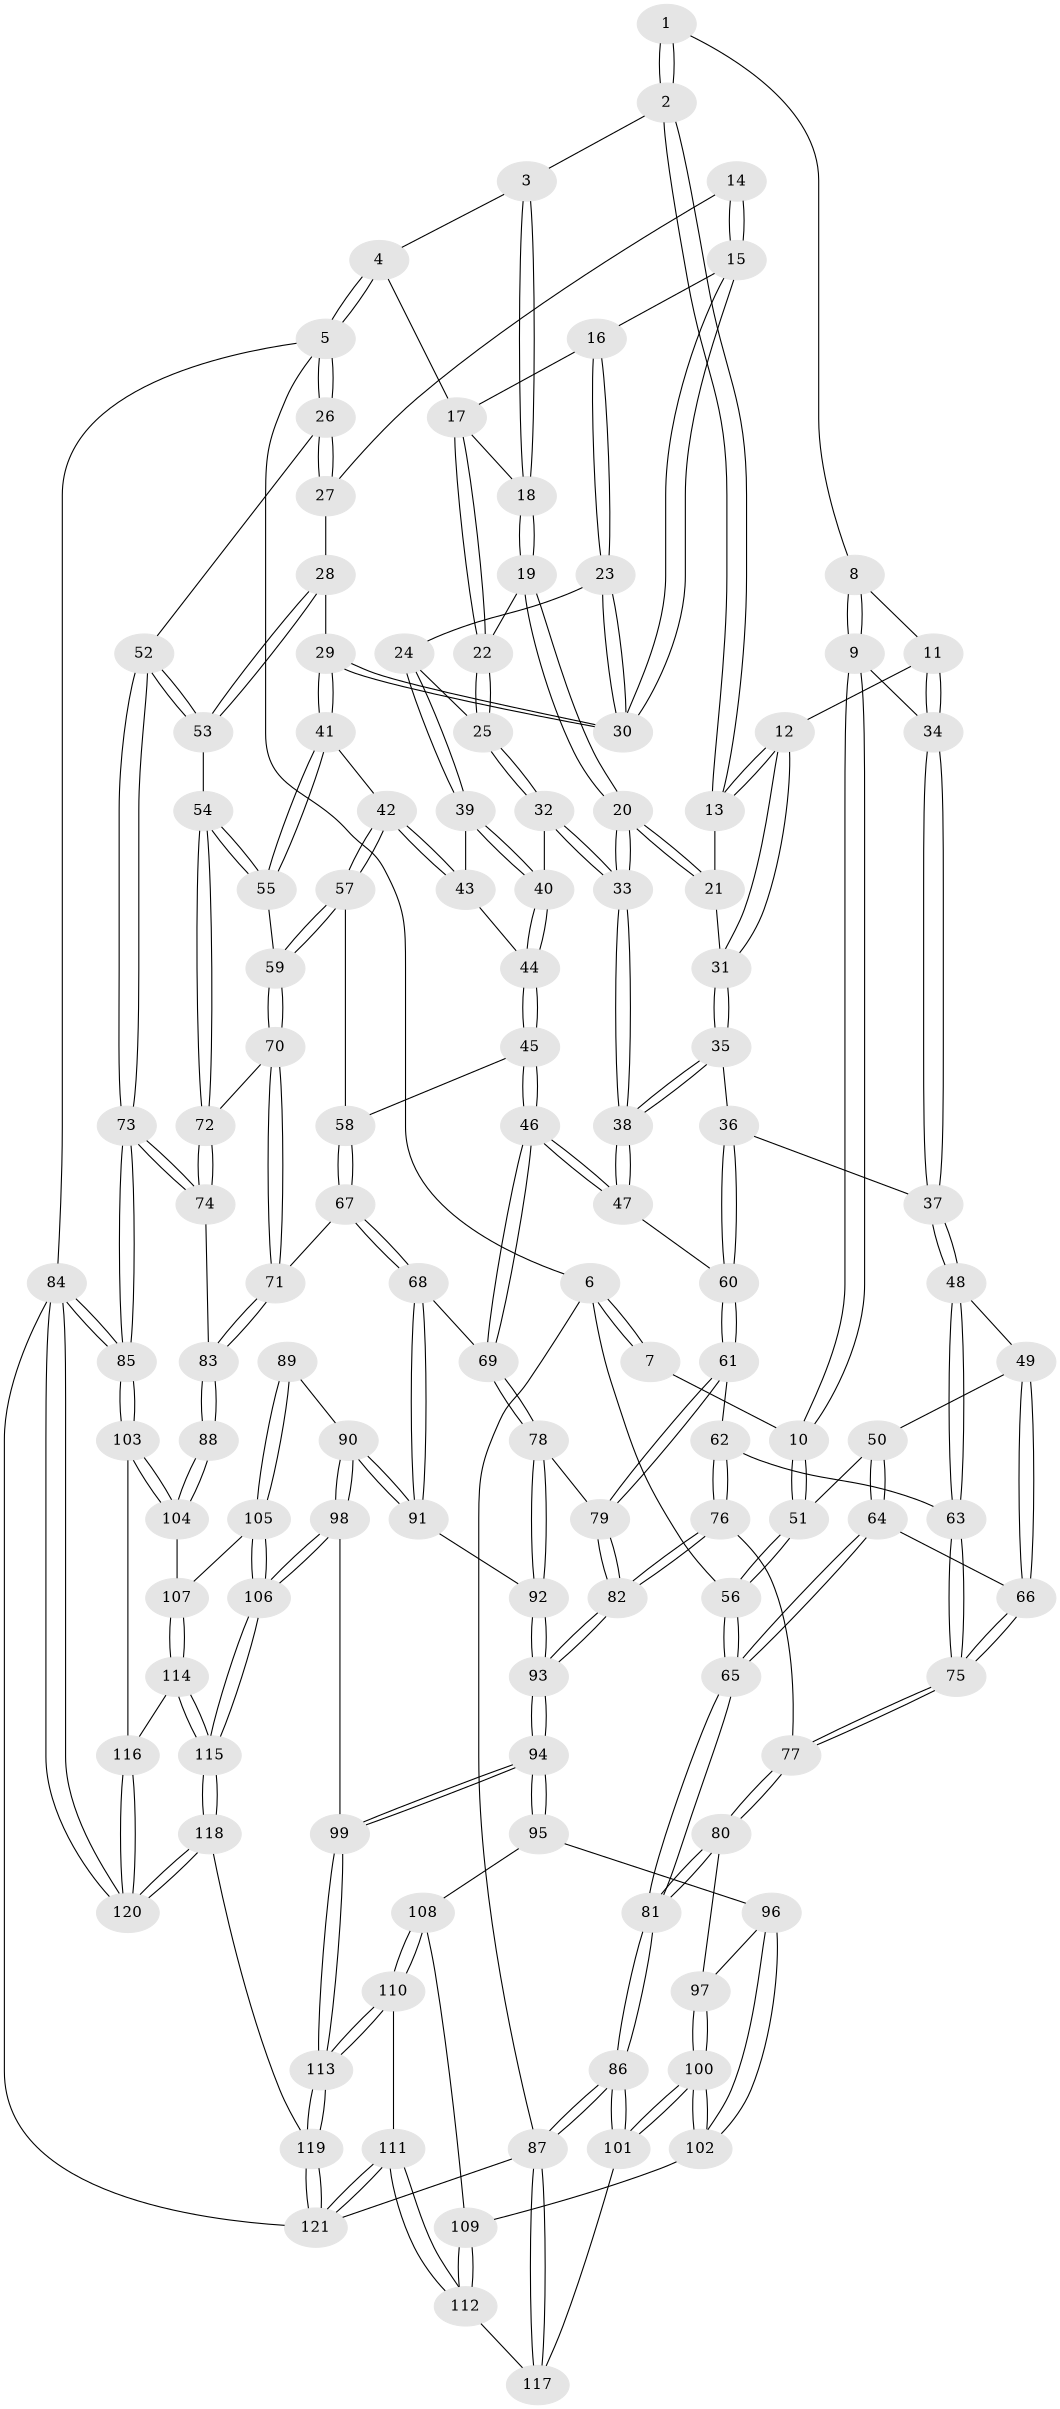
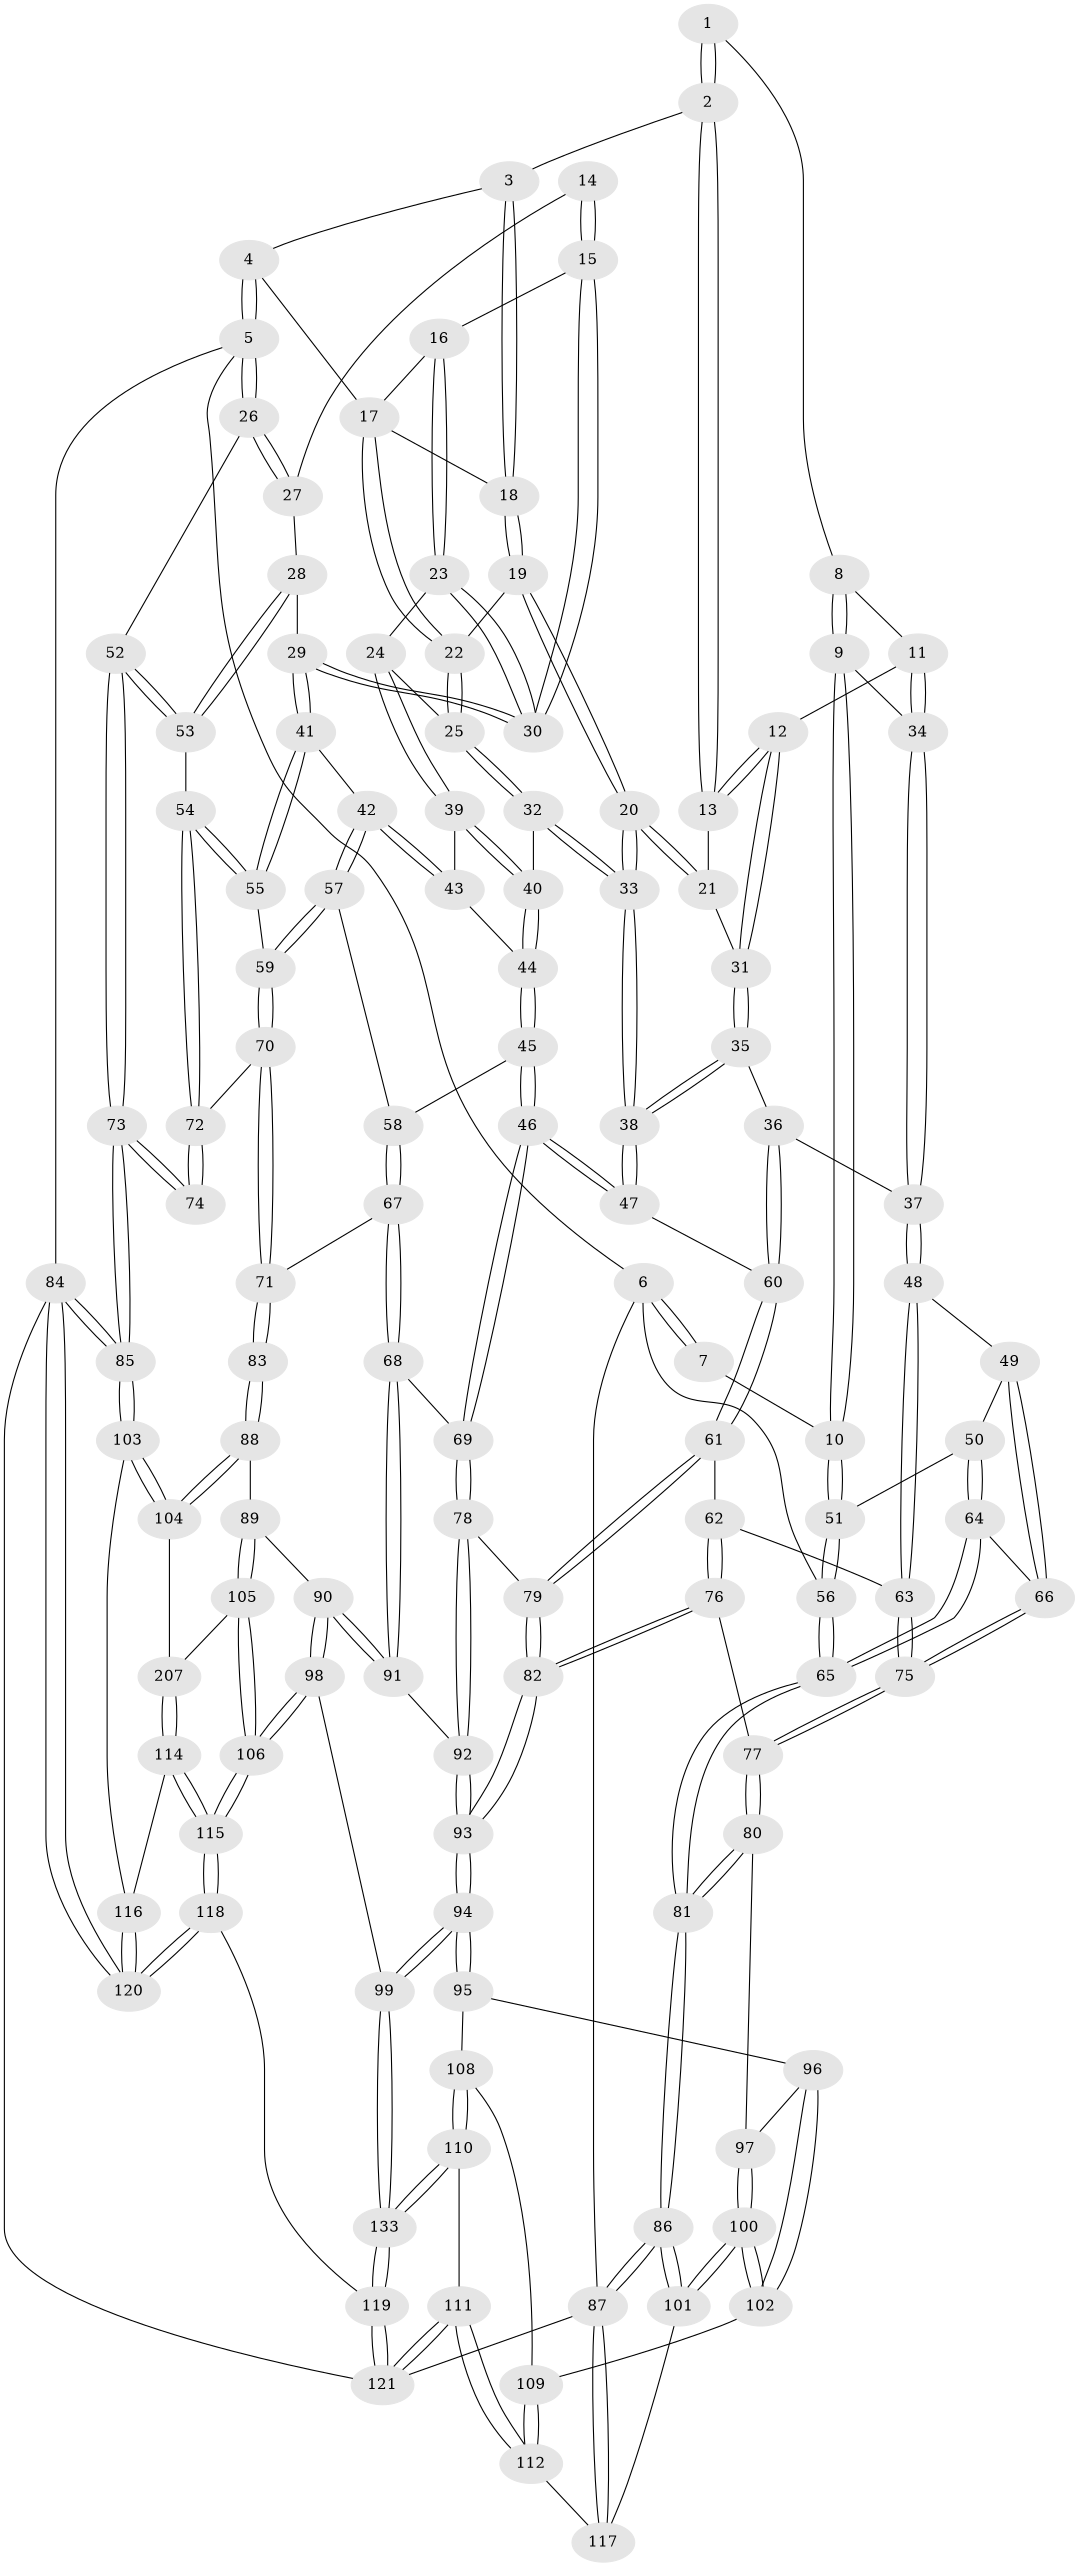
(207, 1283) -> none
none -> (250, 1480)
(177, 1598) -> (169, 1677)
(321, 2070) -> (385, 2228)
